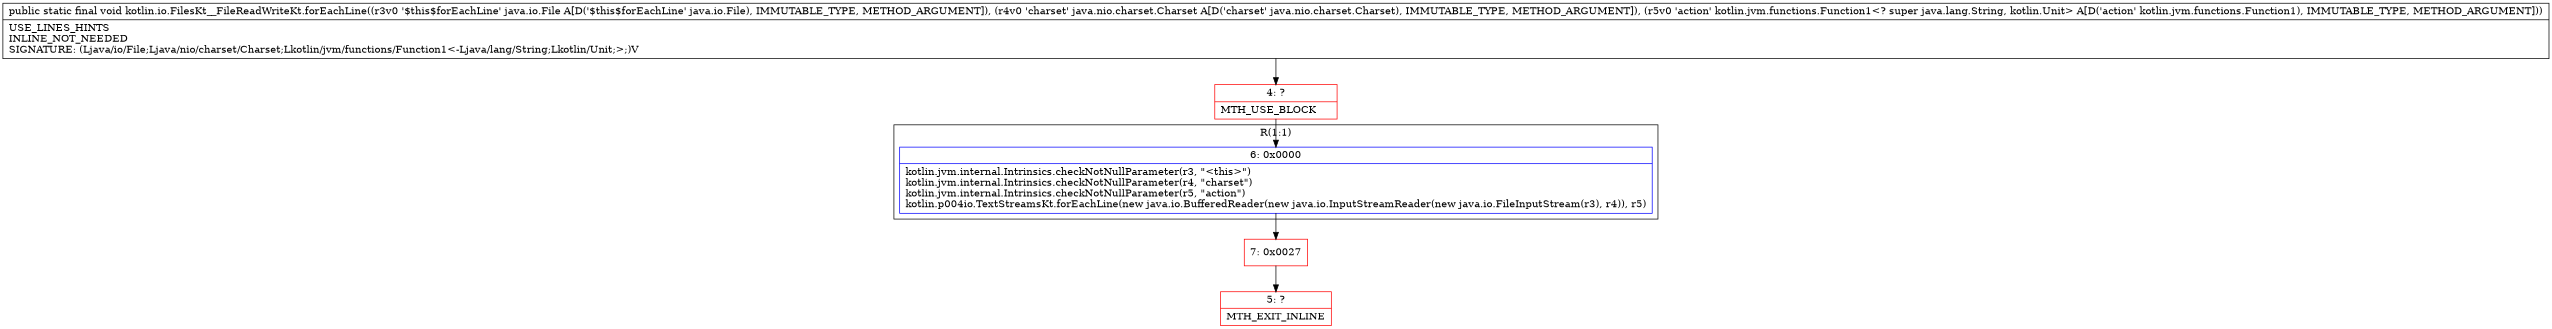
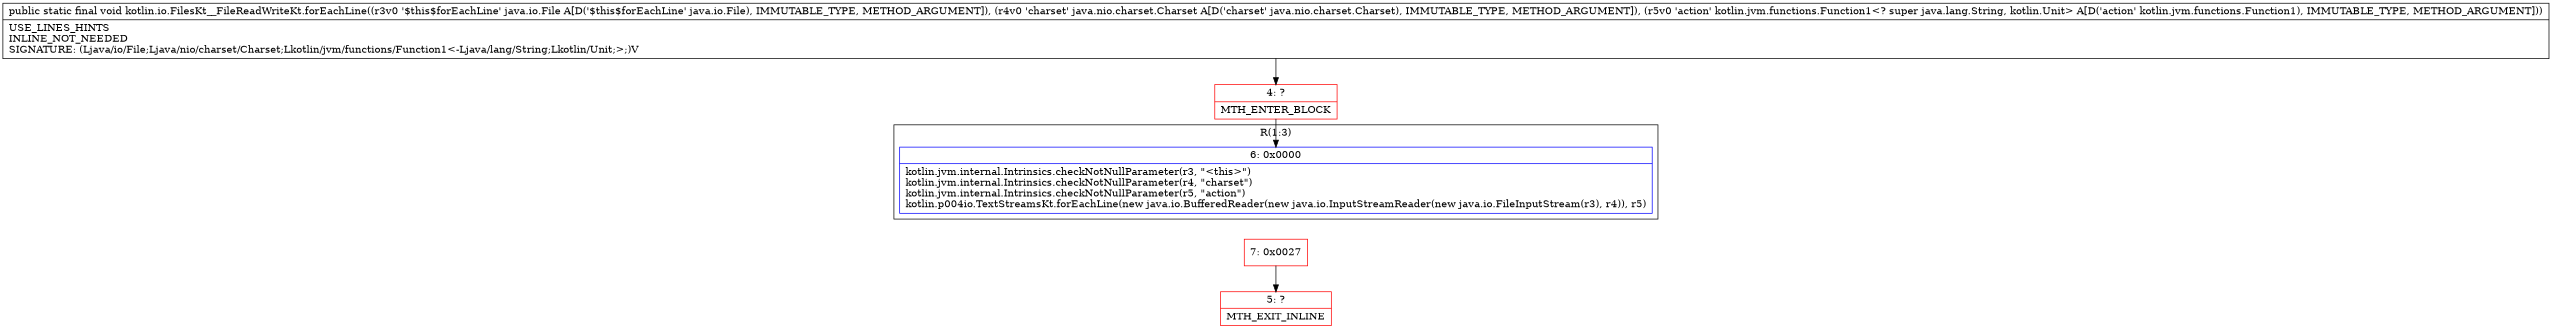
(1268, 110) -> (1276, 110)
(1276, 133) -> (1276, 133)
(1276, 224) -> none
